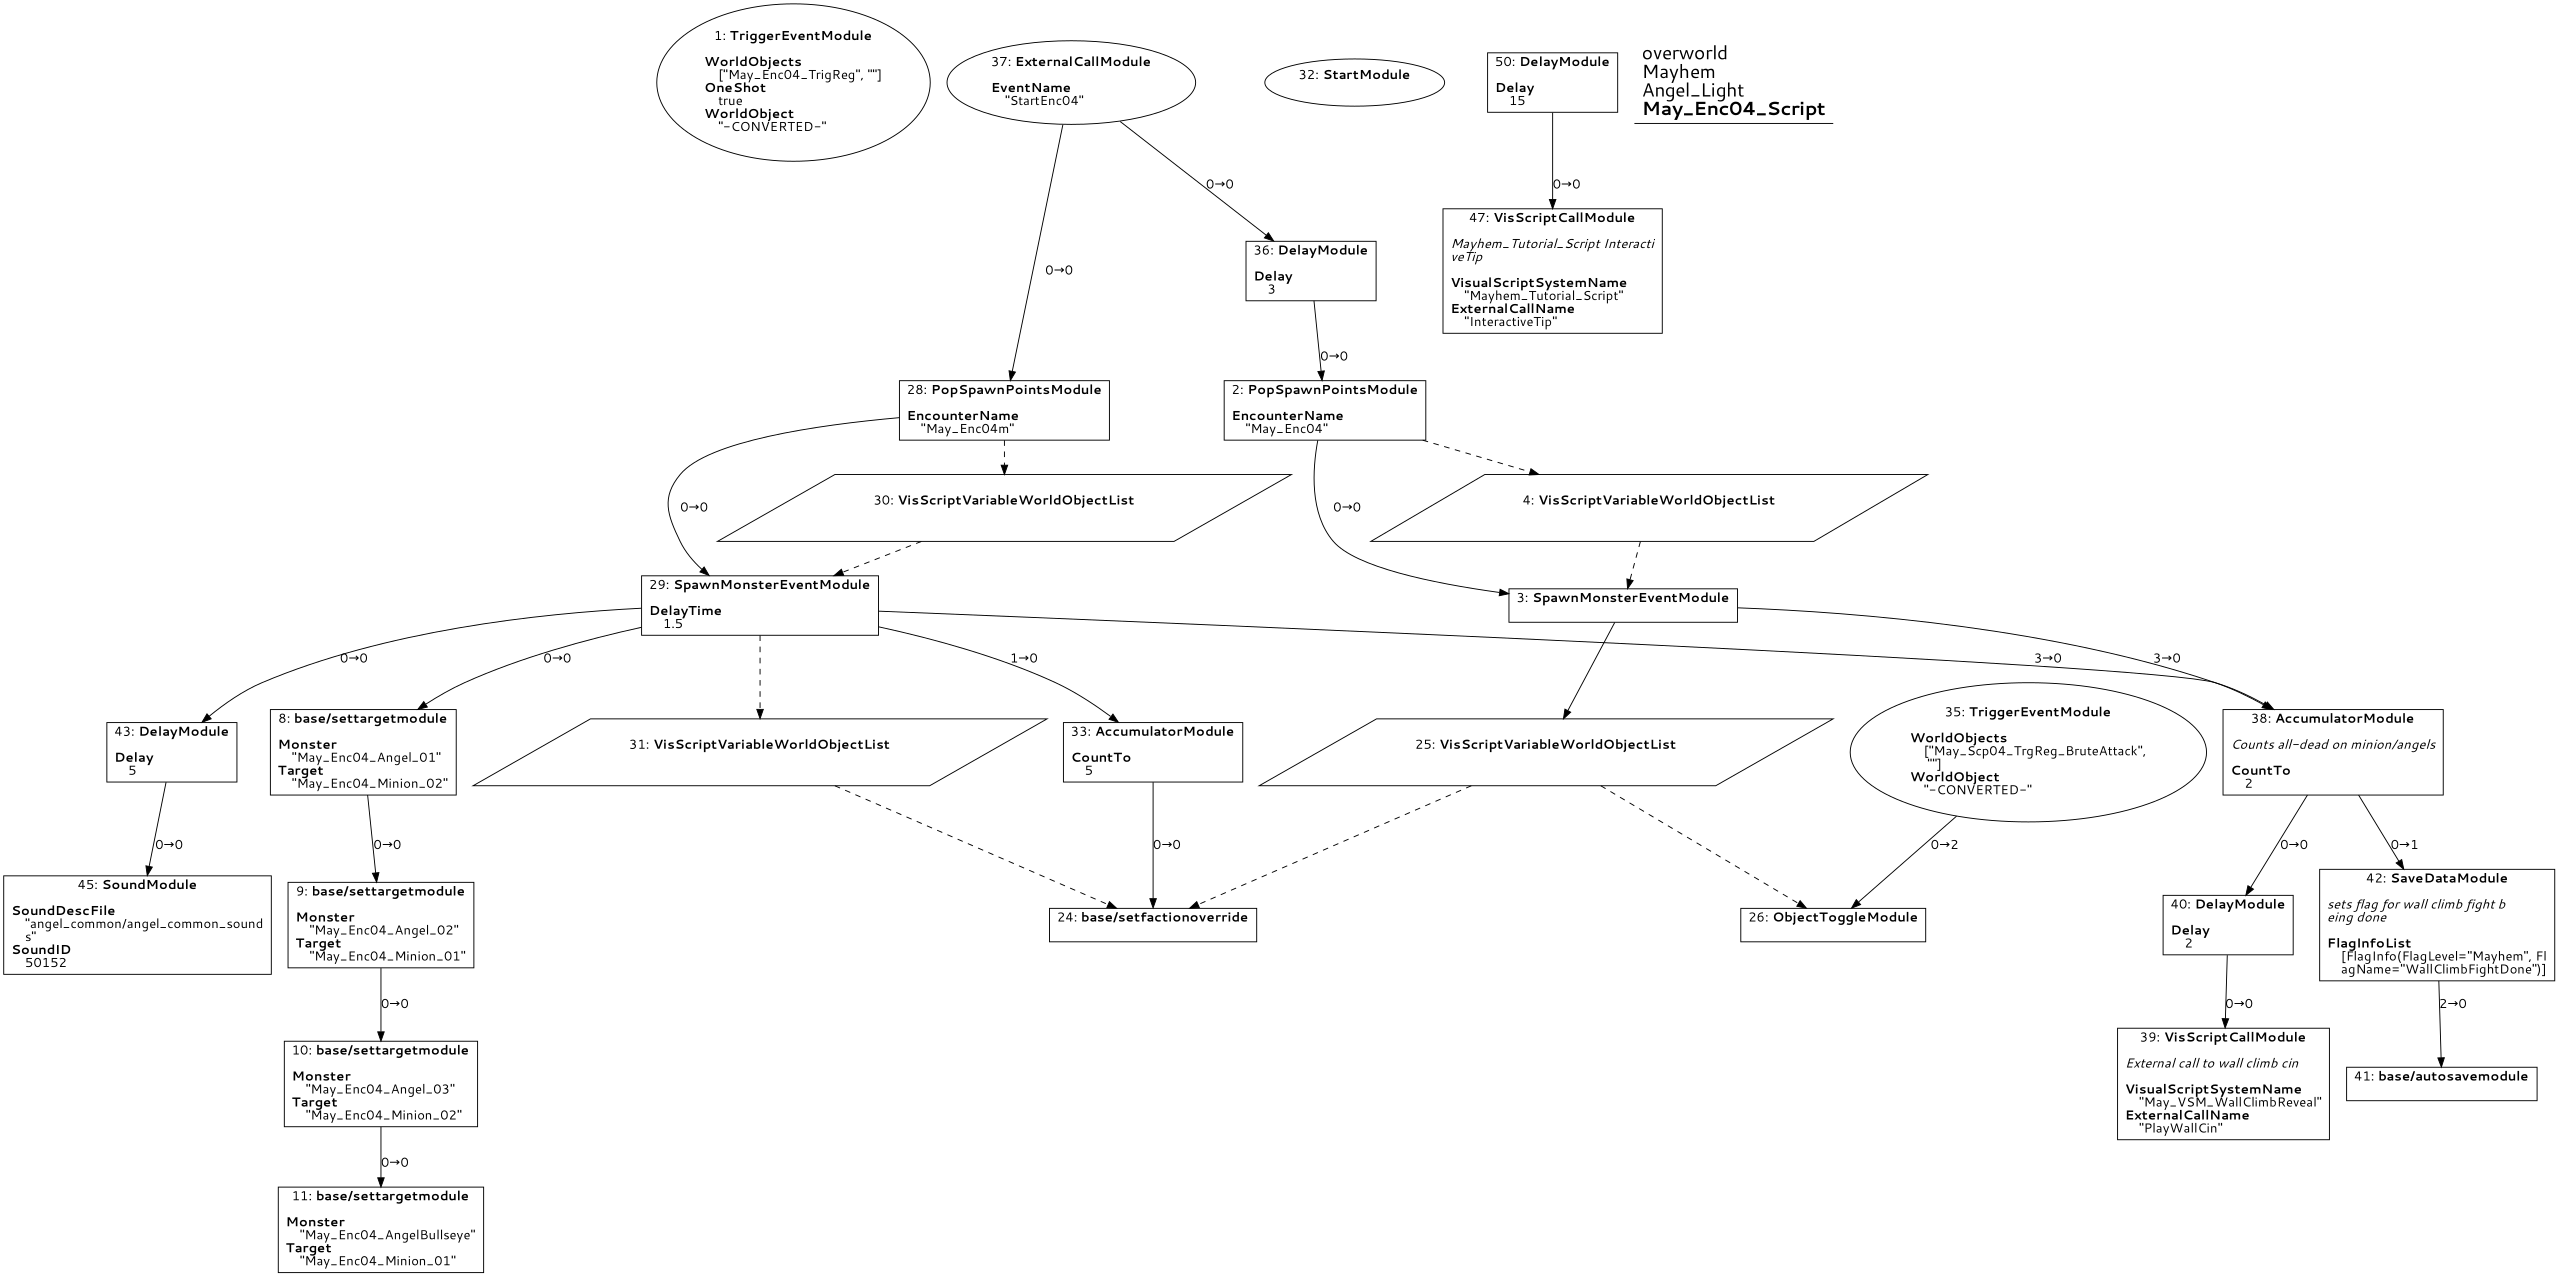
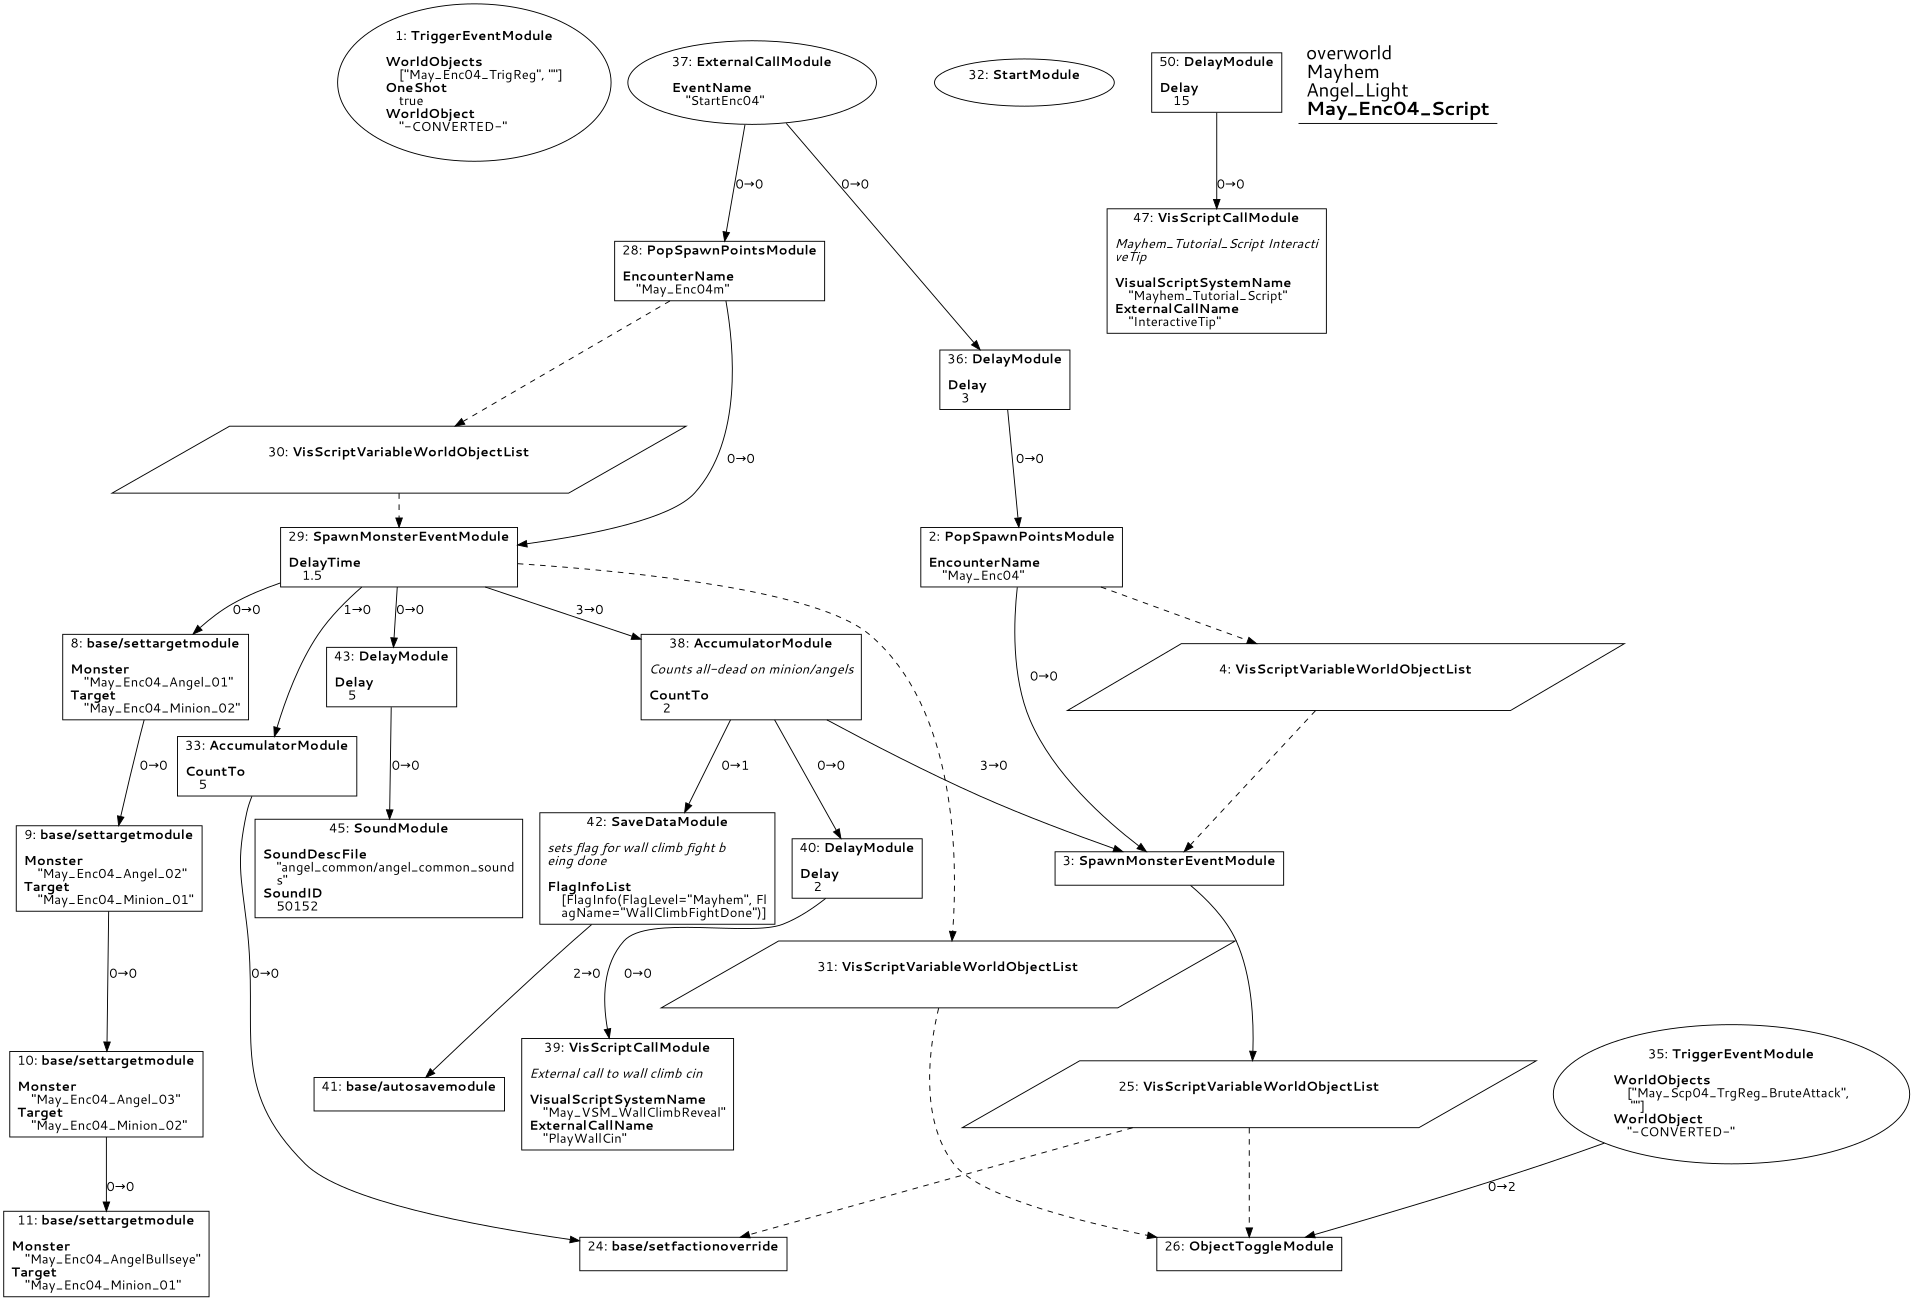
(2005, 633) -> (968, 790)
(971, 845) -> (972, 1179)
